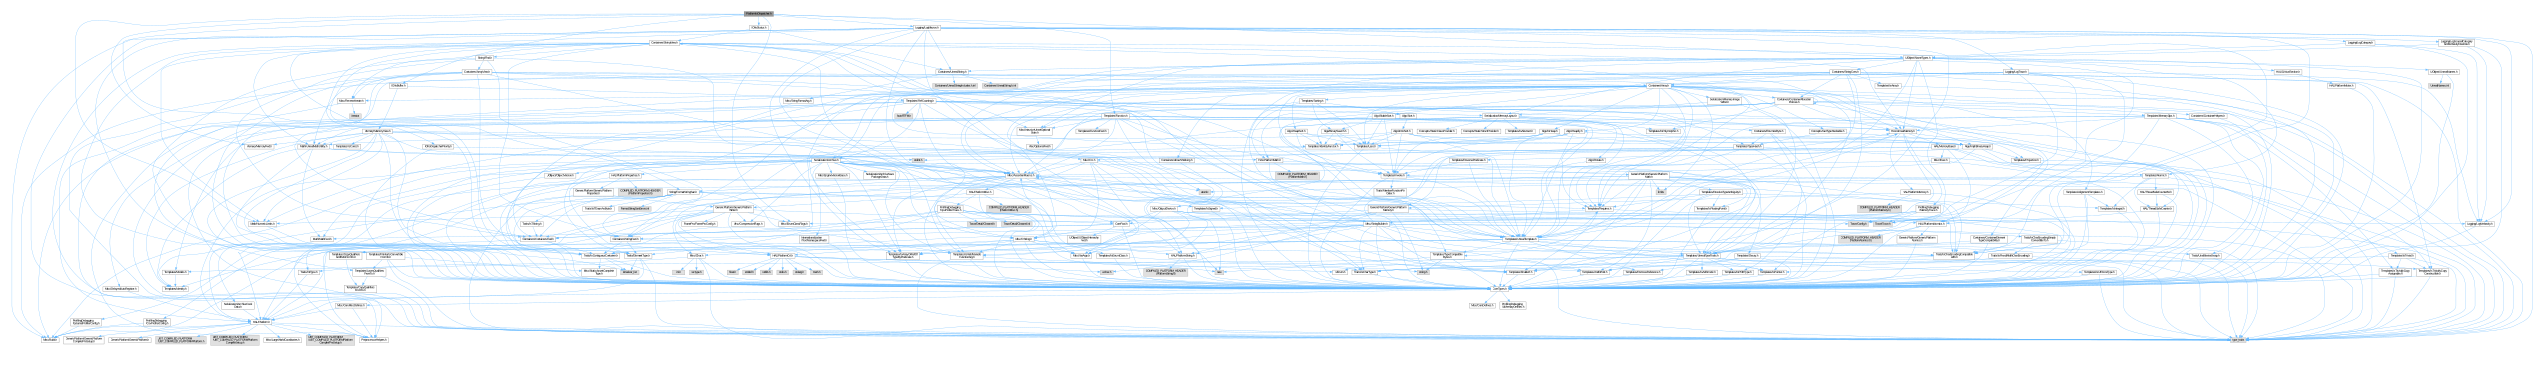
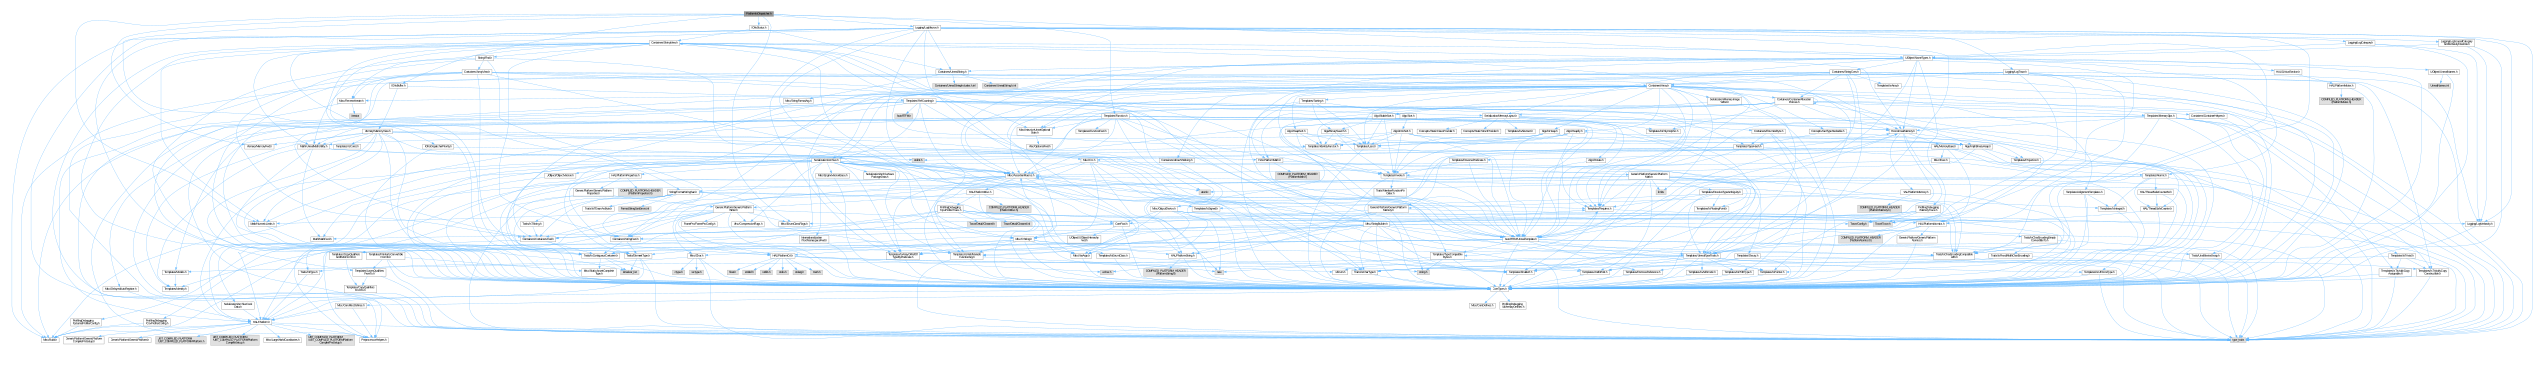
none -> (2341, 101)
(1959, 185) -> (1858, 183)
(1489, 216) -> (1486, 217)
(363, 225) -> none
(1521, 239) -> (1521, 239)
(1989, 239) -> none
(679, 272) -> (679, 272)
